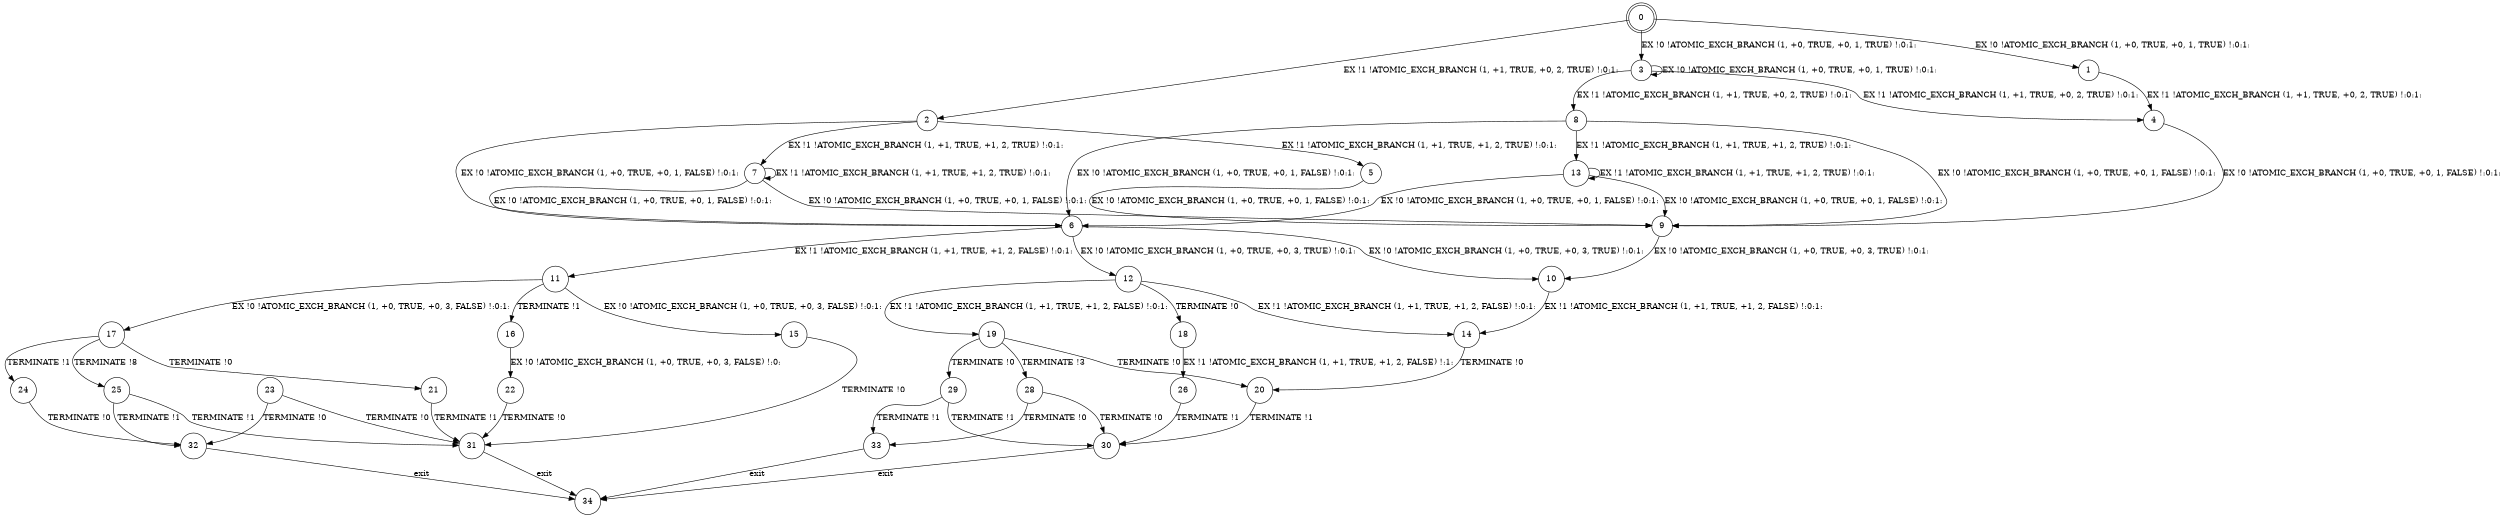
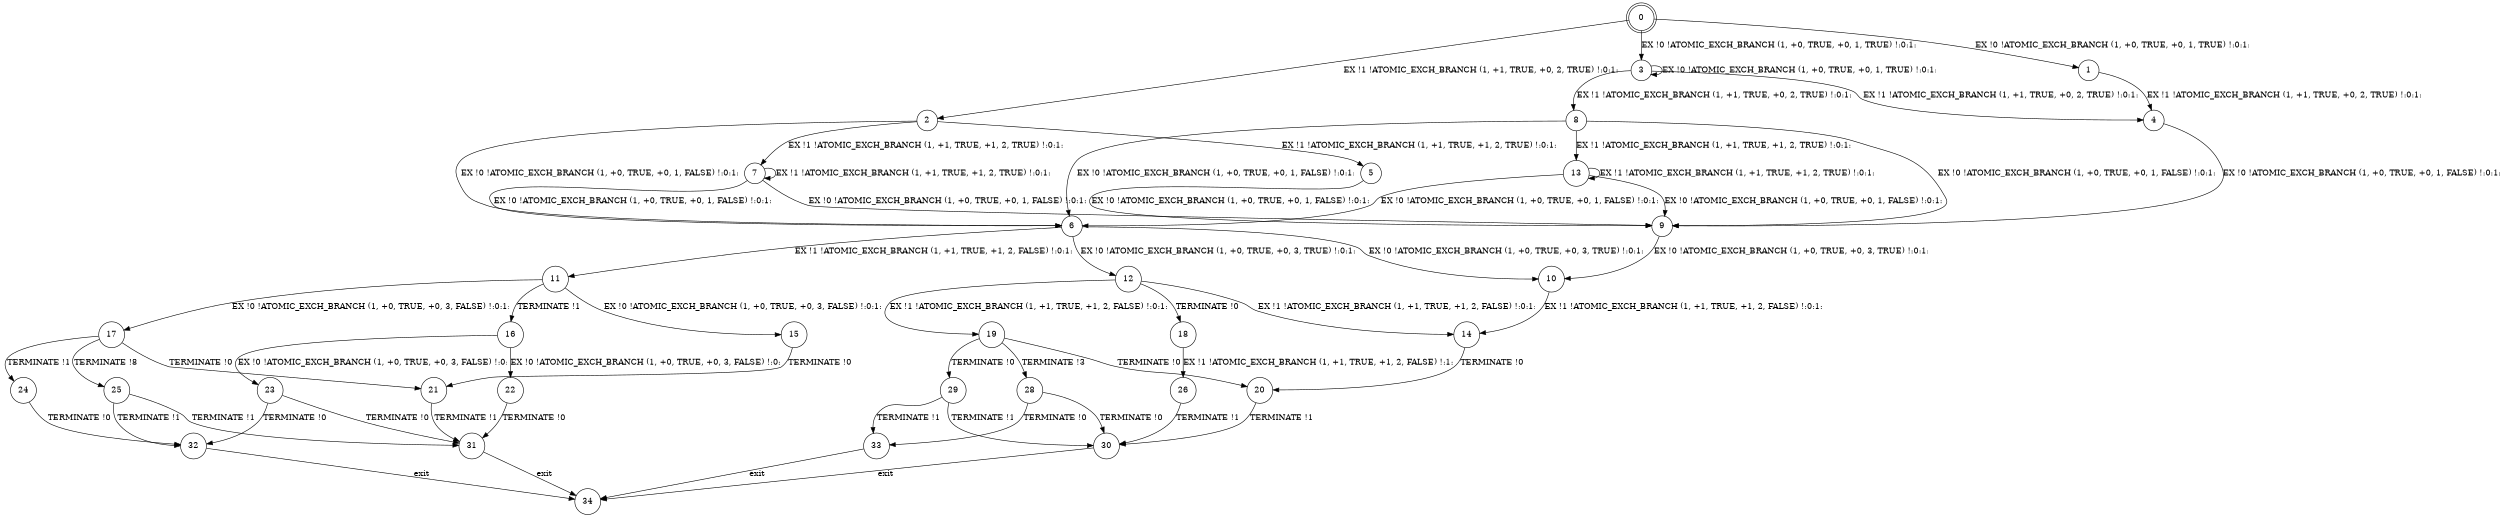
none -> (350, 340)
(710, 421) -> (628, 375)
